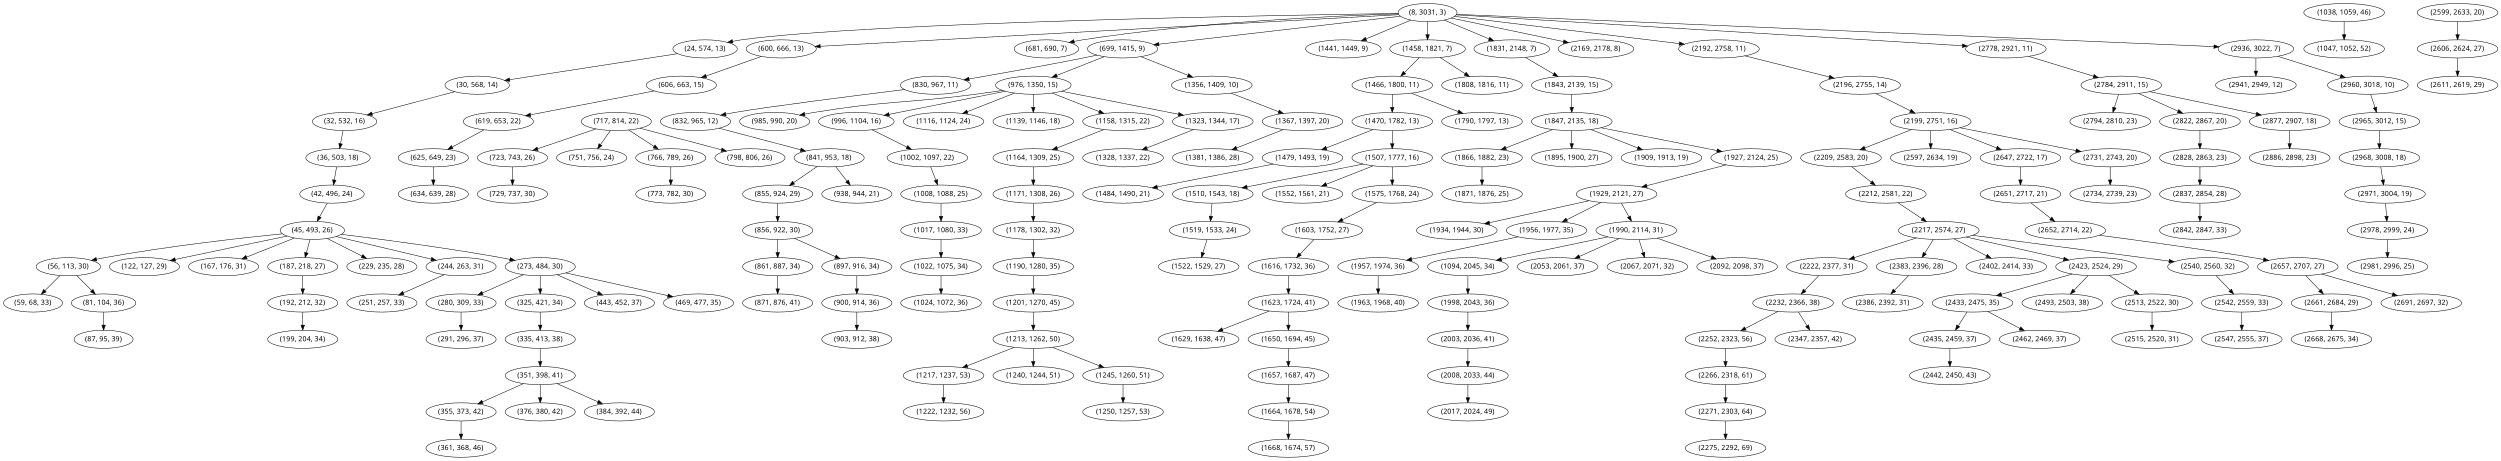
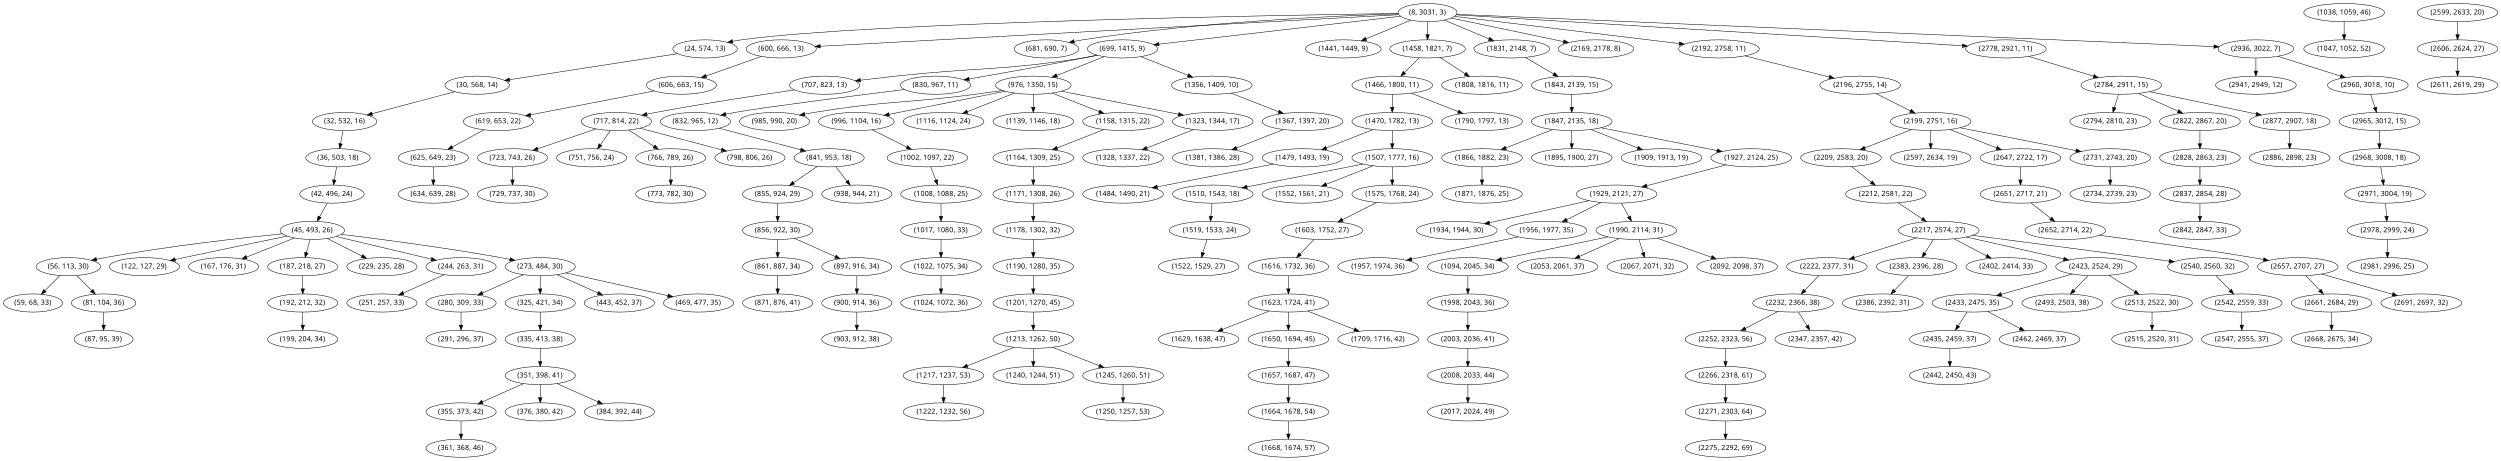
none -> (825, 85)
(1378, 303) -> none
none -> (1378, 339)
